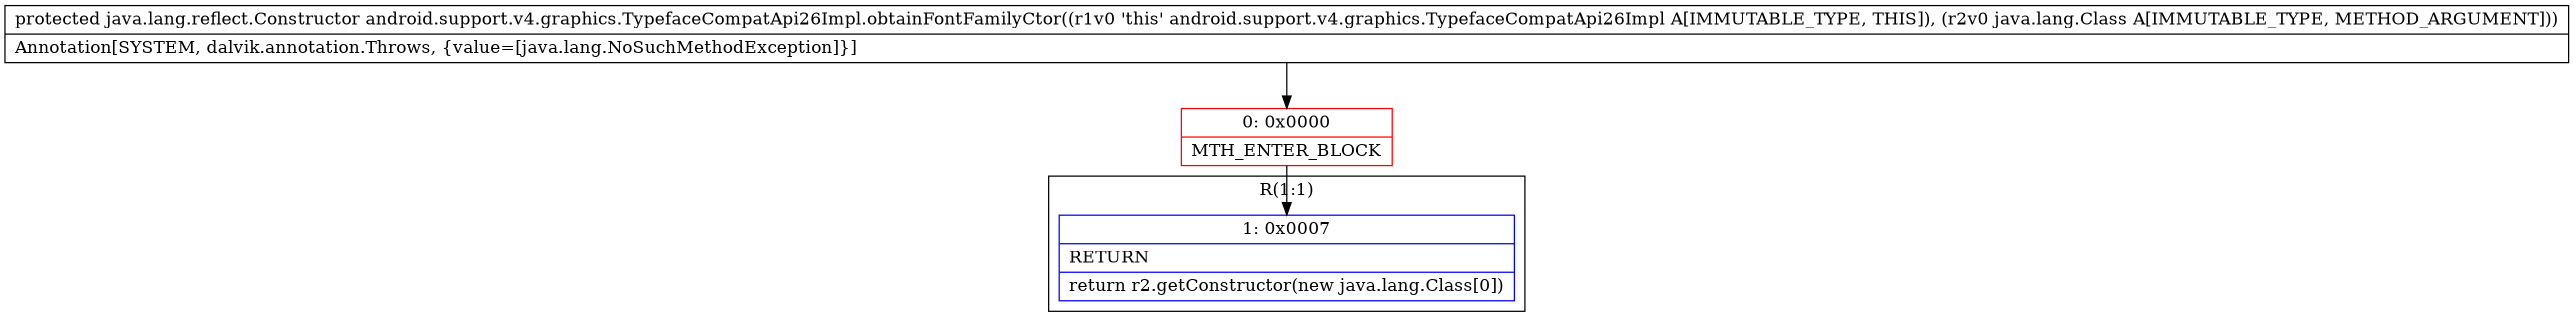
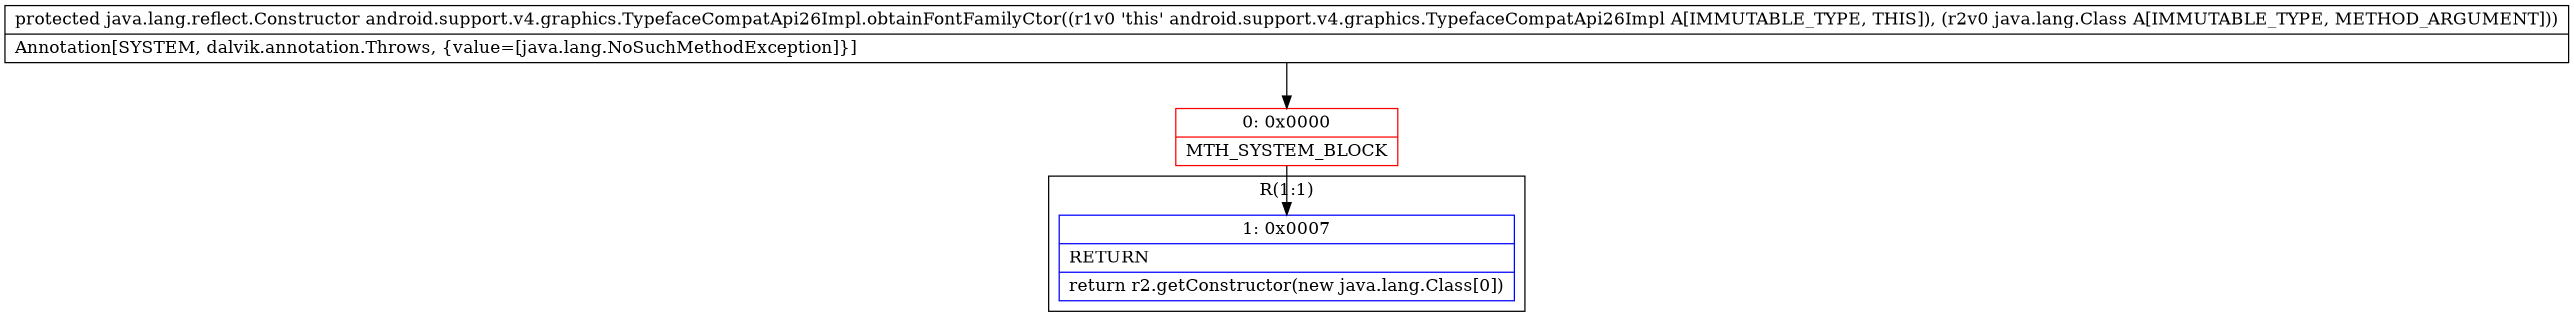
(1287, 151) -> (1287, 151)
